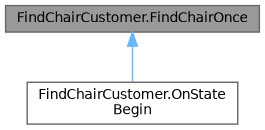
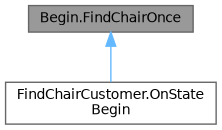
(132, 19) -> (111, 19)
